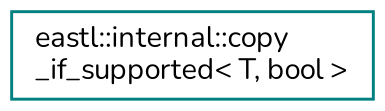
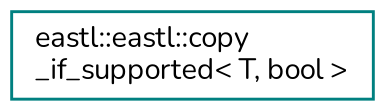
(192, 55) -> (192, 55)
